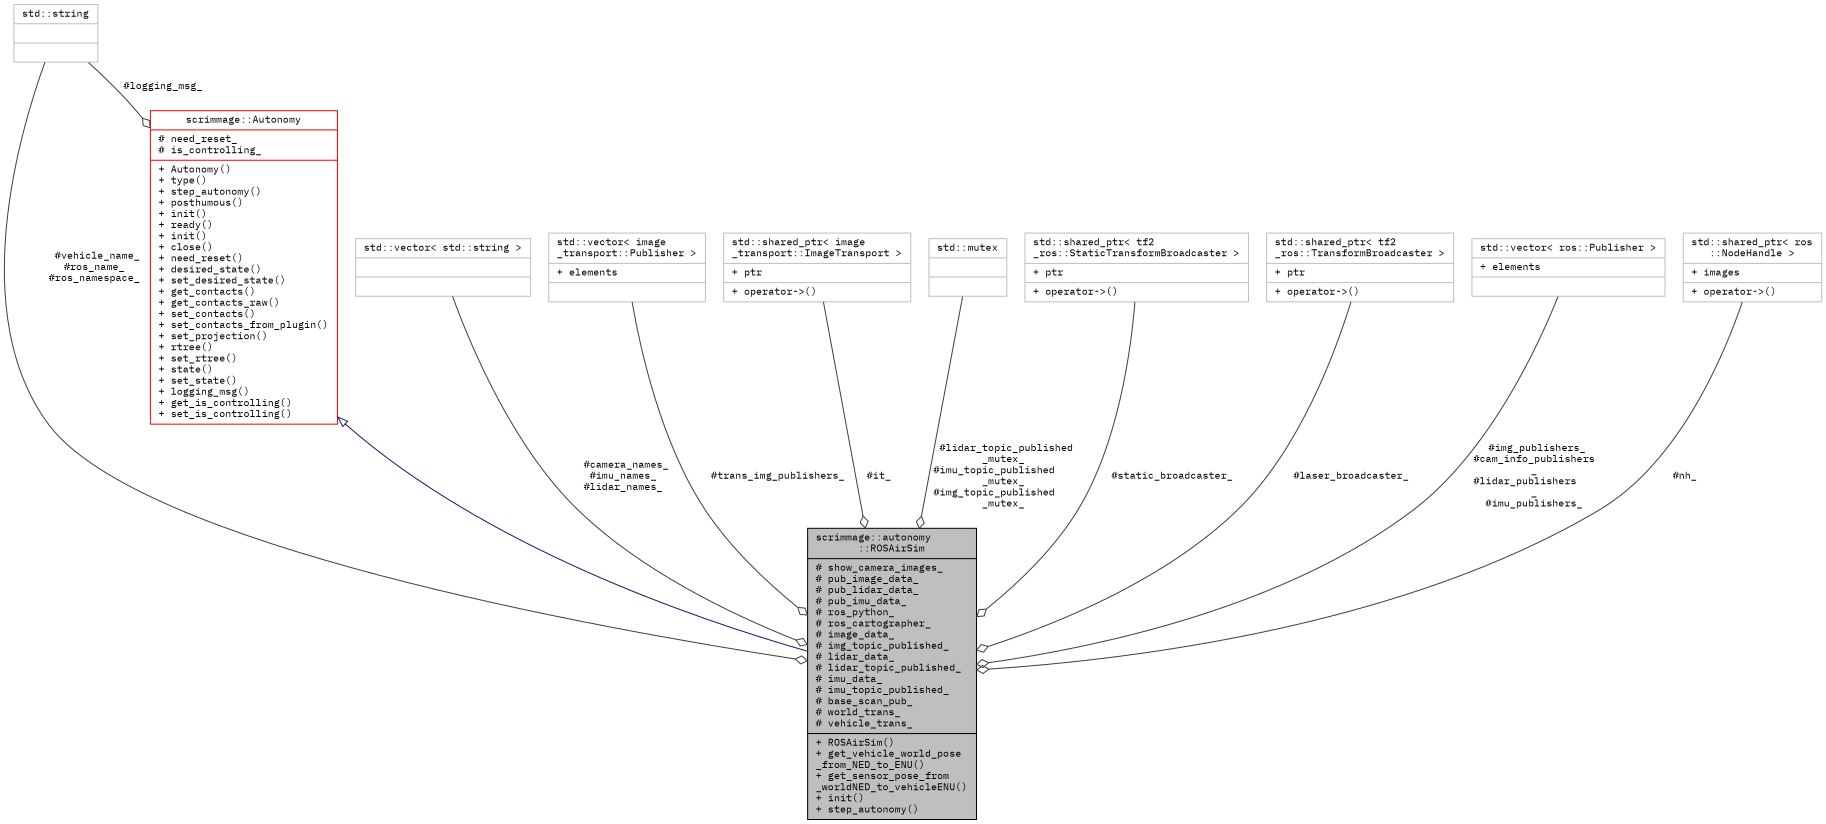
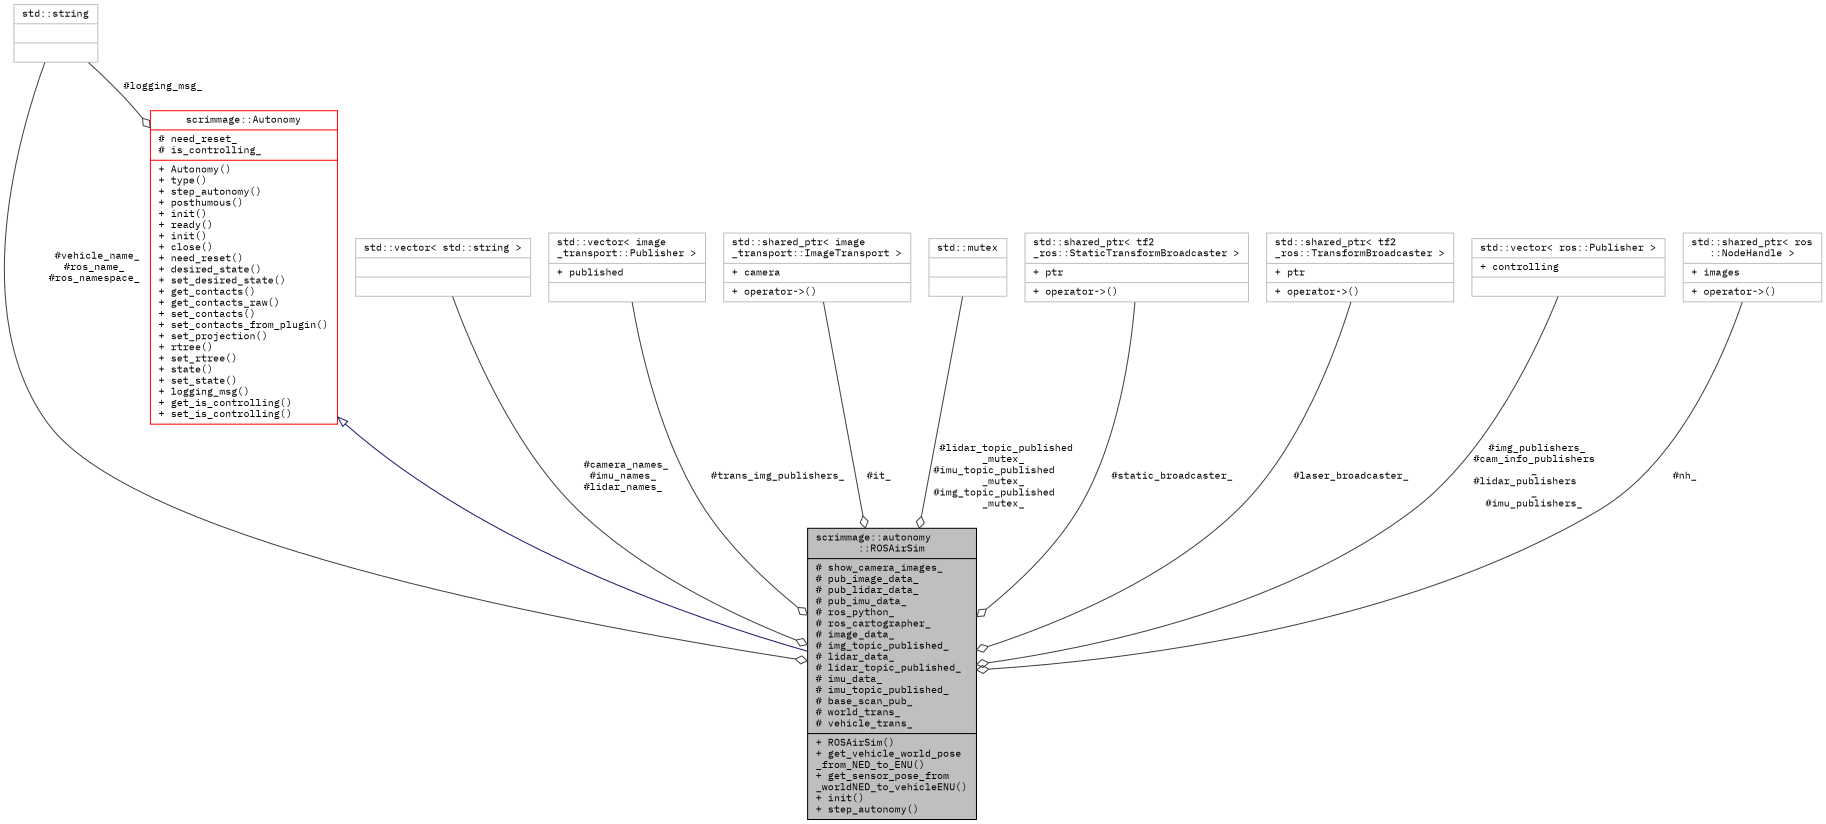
(1511, 267) -> (1520, 267)
(588, 272) -> (591, 272)
(747, 272) -> (757, 272)
